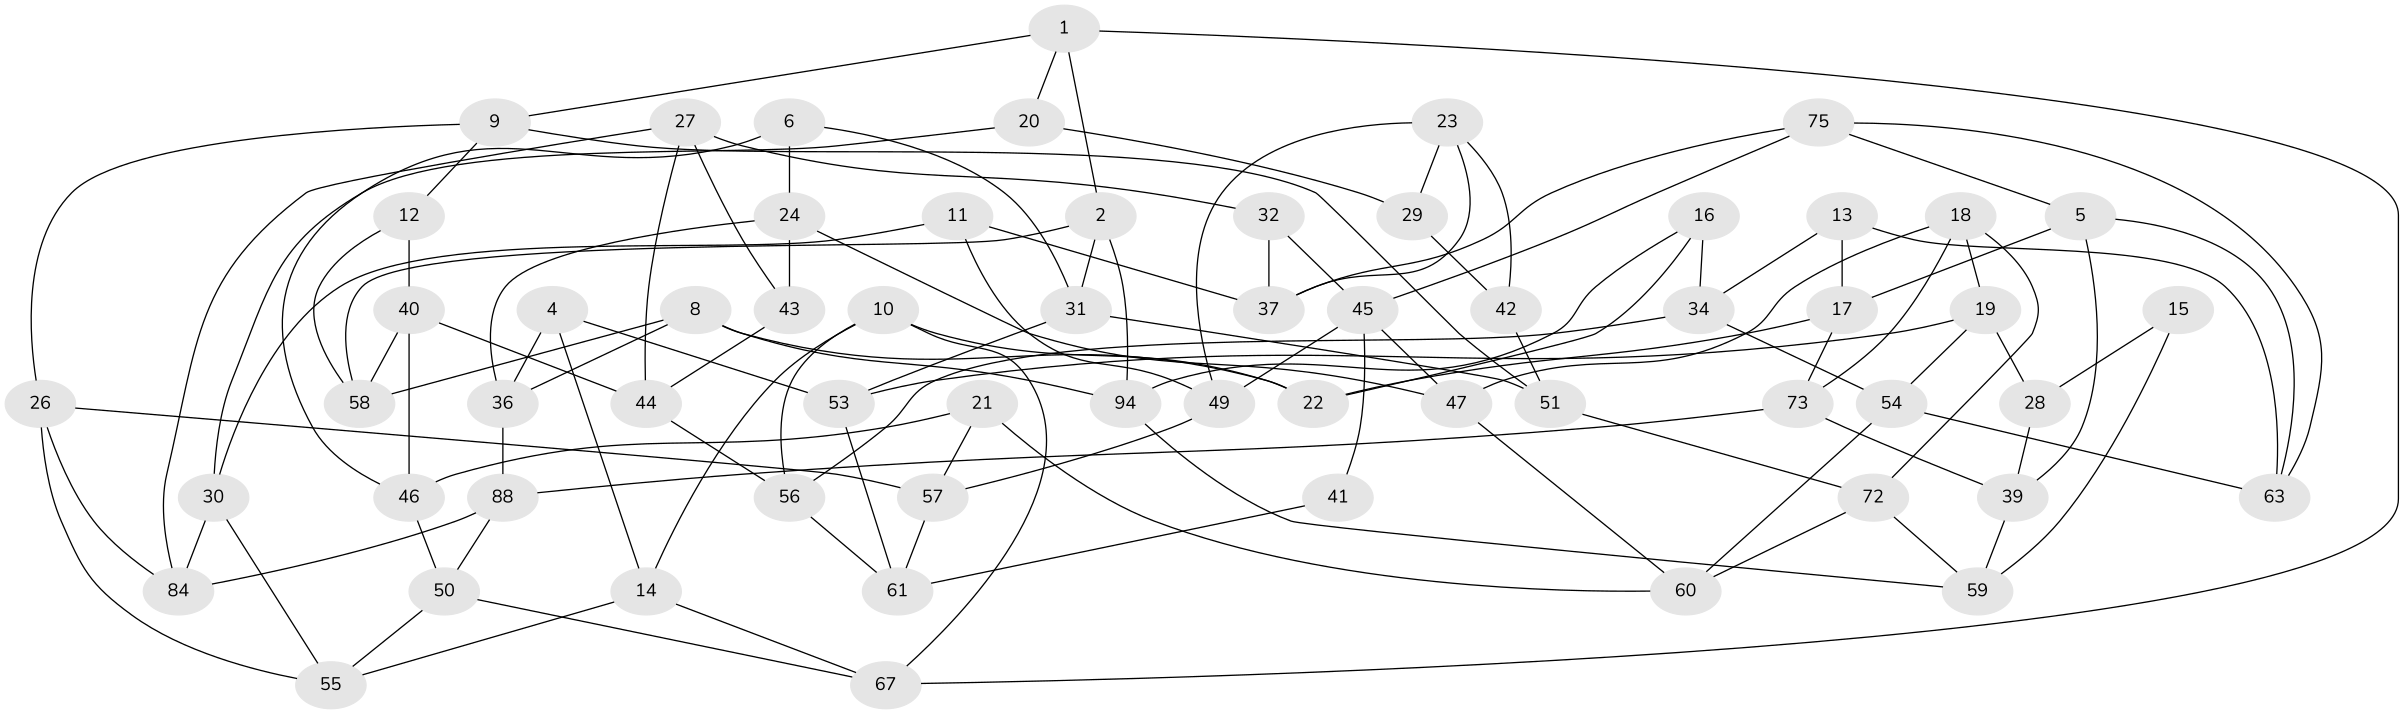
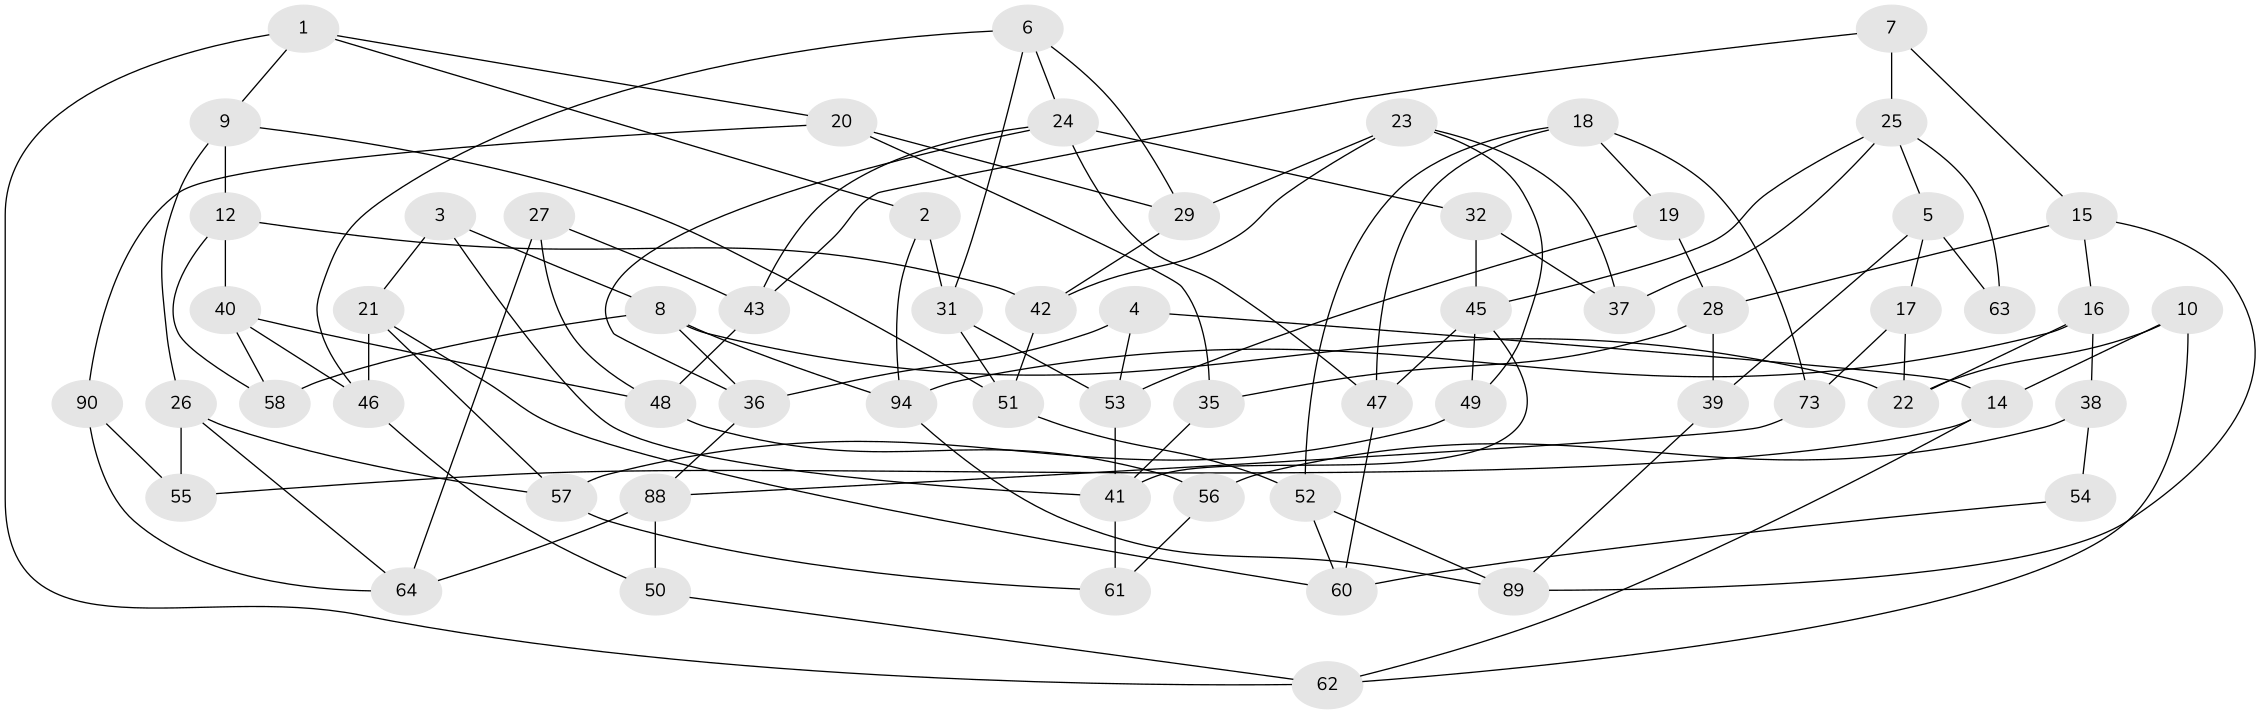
none -> (1892, 29)
none -> (1121, 112)
(1819, 122) -> (1892, 122)
(961, 176) -> (1269, 169)
none -> (440, 216)
(958, 216) -> none
(1842, 216) -> none
(868, 244) -> none
none -> (639, 249)
none -> (2088, 263)
(1699, 310) -> (2091, 404)
(1939, 357) -> none
(794, 377) -> none
(646, 404) -> (661, 404)
none -> (1209, 404)
(2083, 451) -> none
(1904, 452) -> none
(214, 498) -> (87, 404)
(868, 498) -> (1115, 450)
(1873, 498) -> (1305, 498)
(178, 591) -> (406, 591)
(1978, 591) -> (1514, 591)
(388, 638) -> none
(886, 685) -> (1328, 685)
